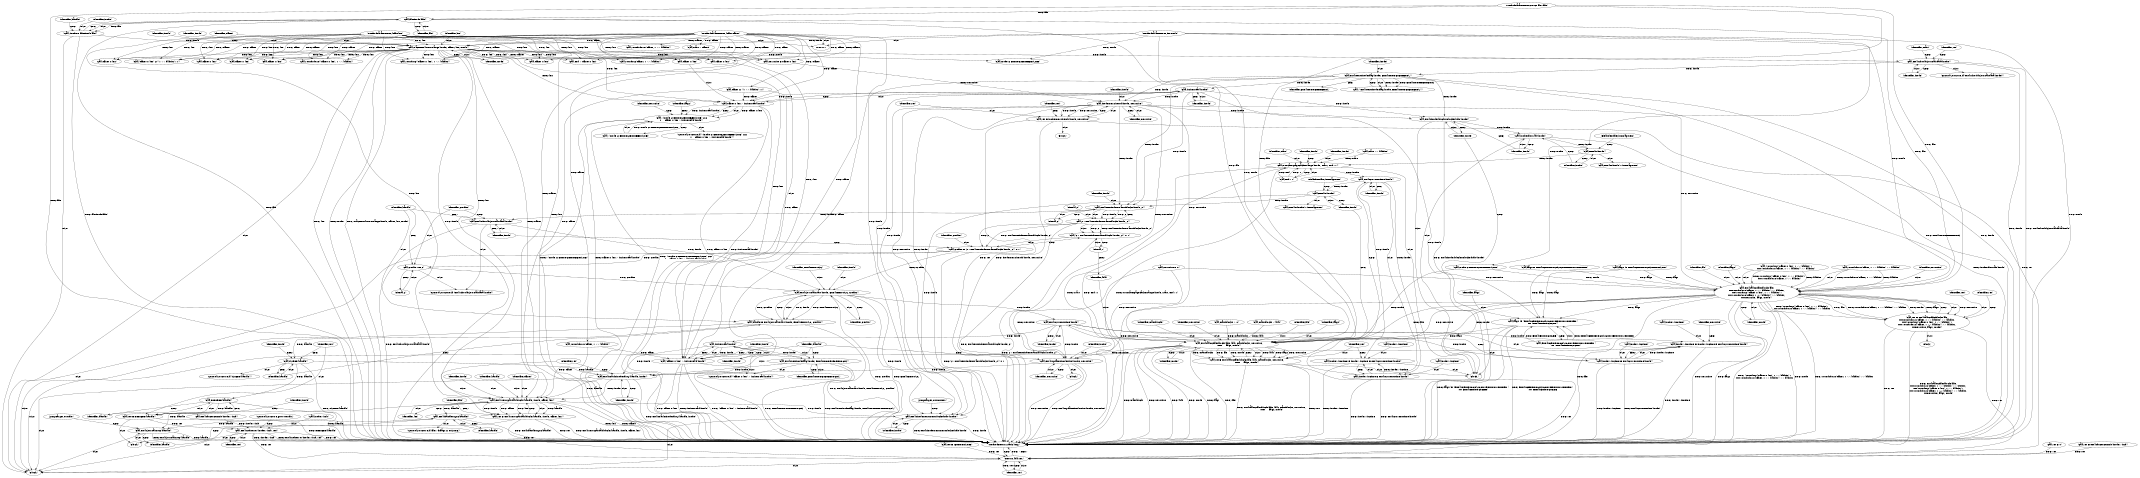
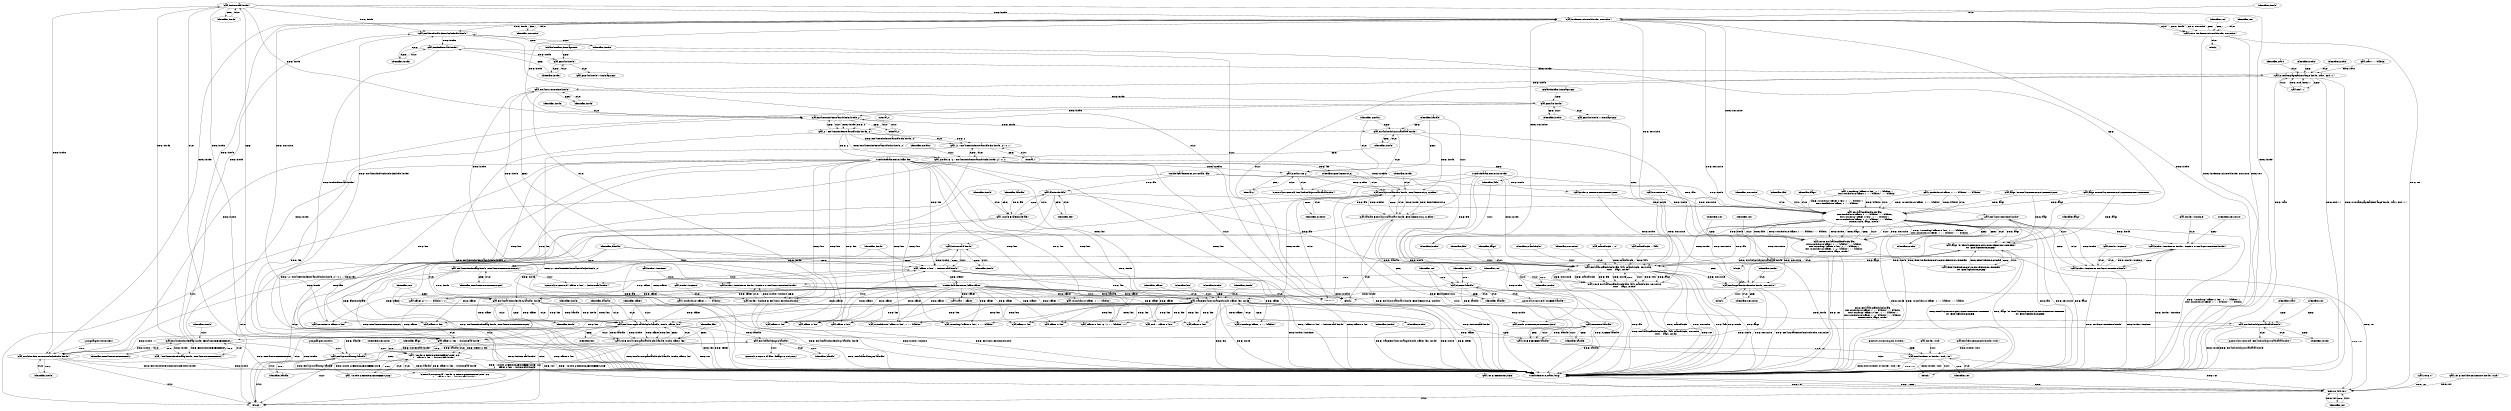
(536, 47) -> (1120, 163)
(835, 178) -> (948, 276)
none -> (149, 350)
(569, 442) -> none
